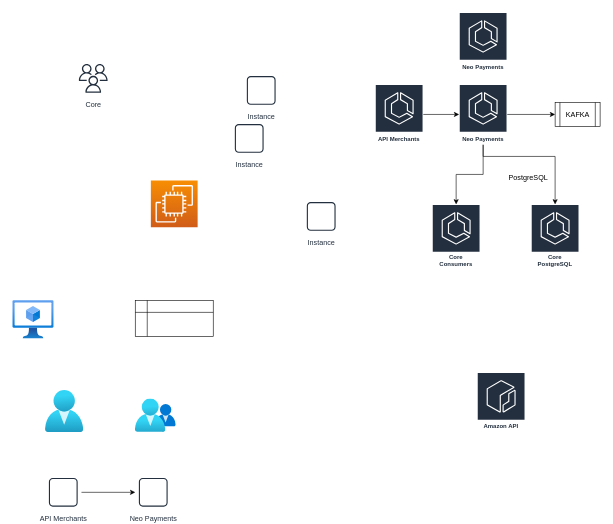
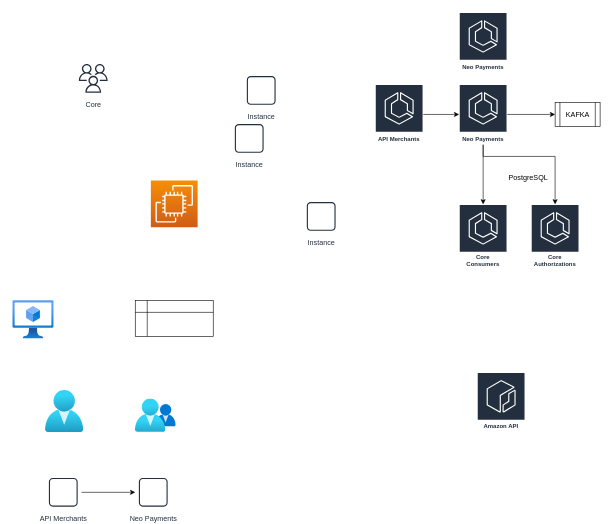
(456, 237) -> (483, 237)
(555, 261) -> (555, 261)
